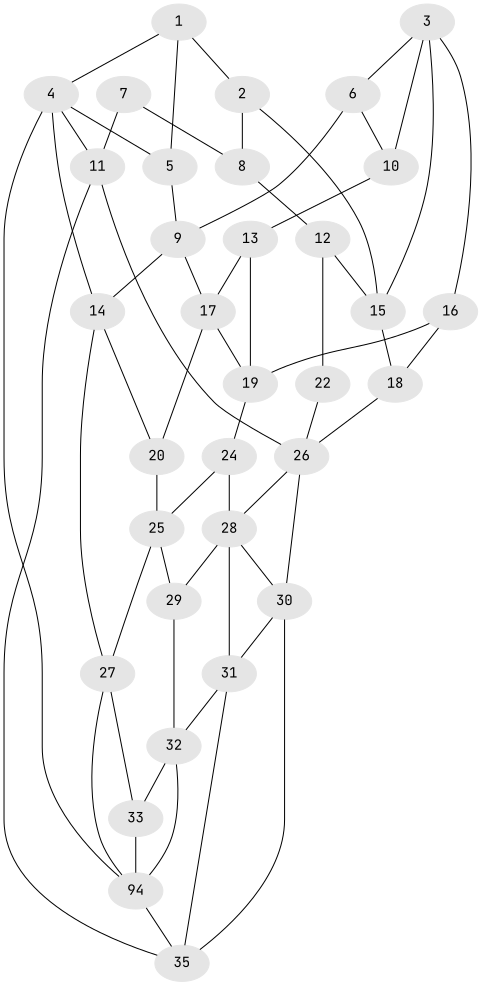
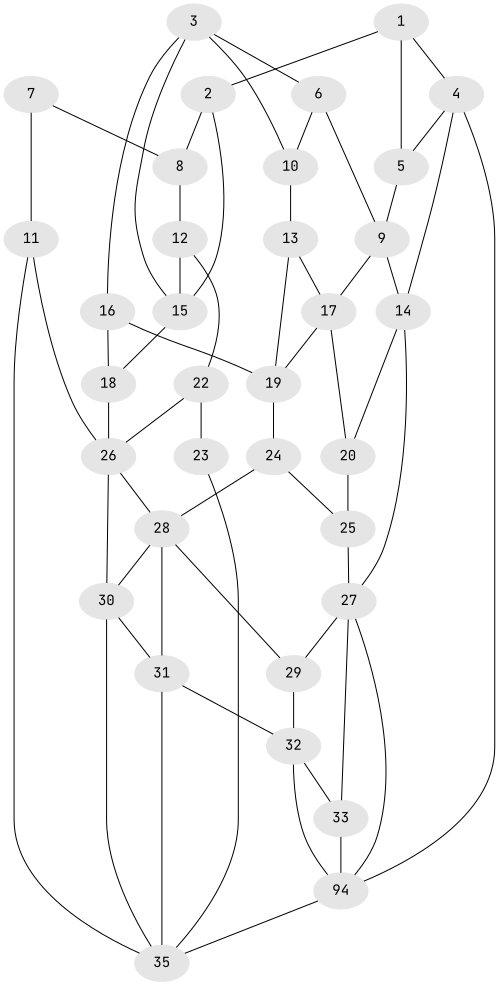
(74, 131) -> none
none -> (201, 457)
(165, 565) -> (321, 638)
